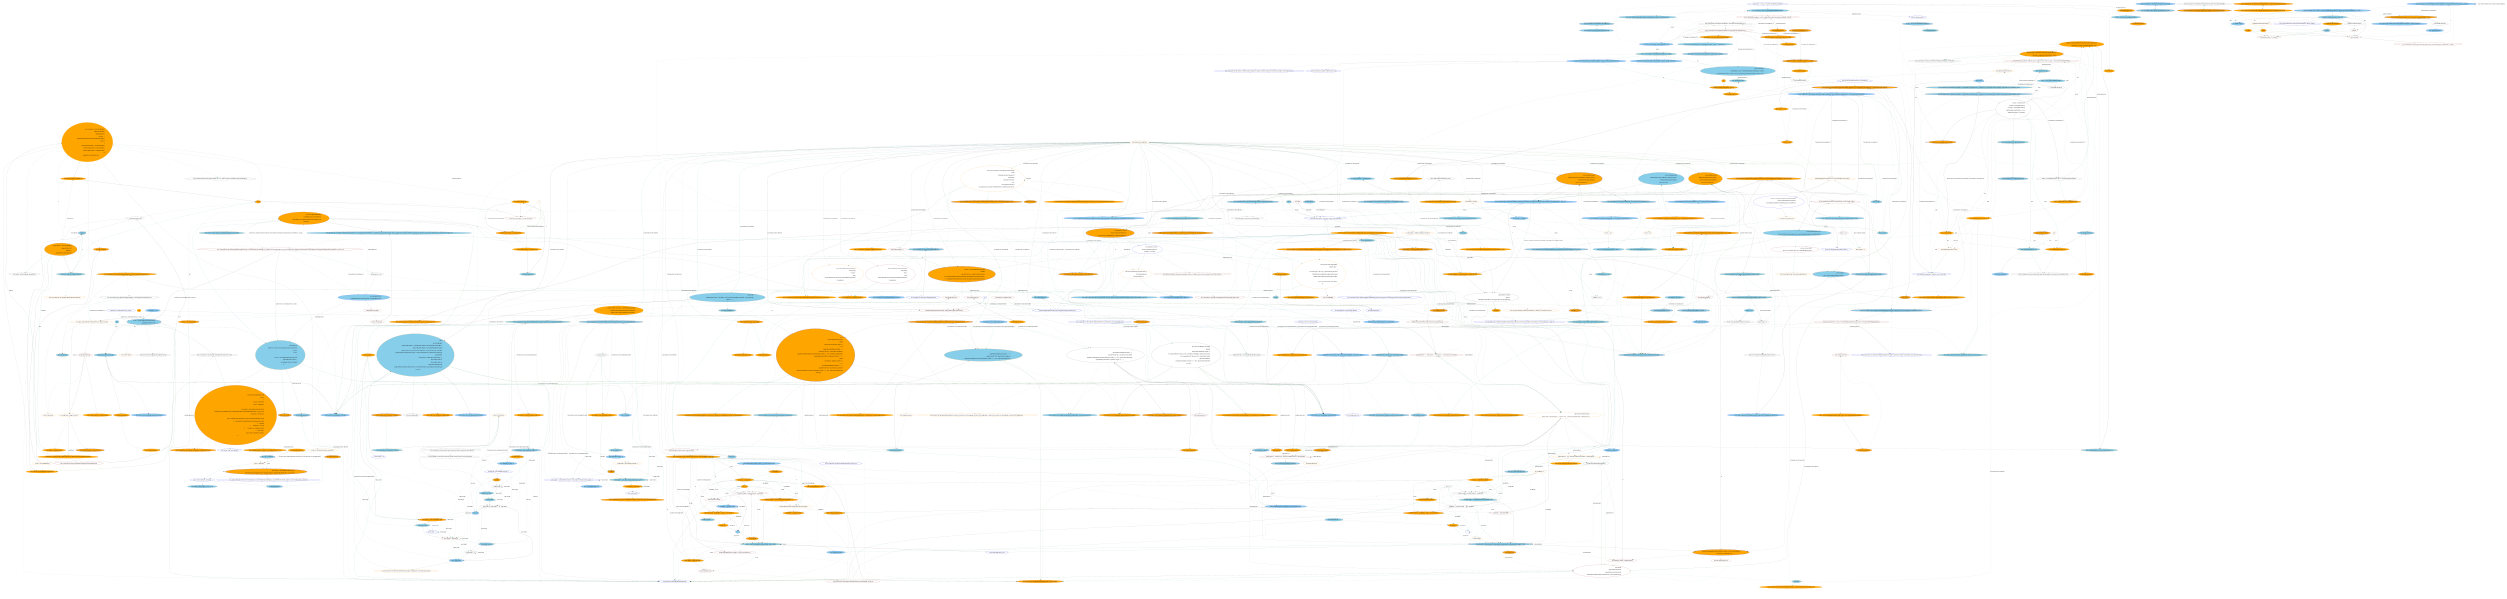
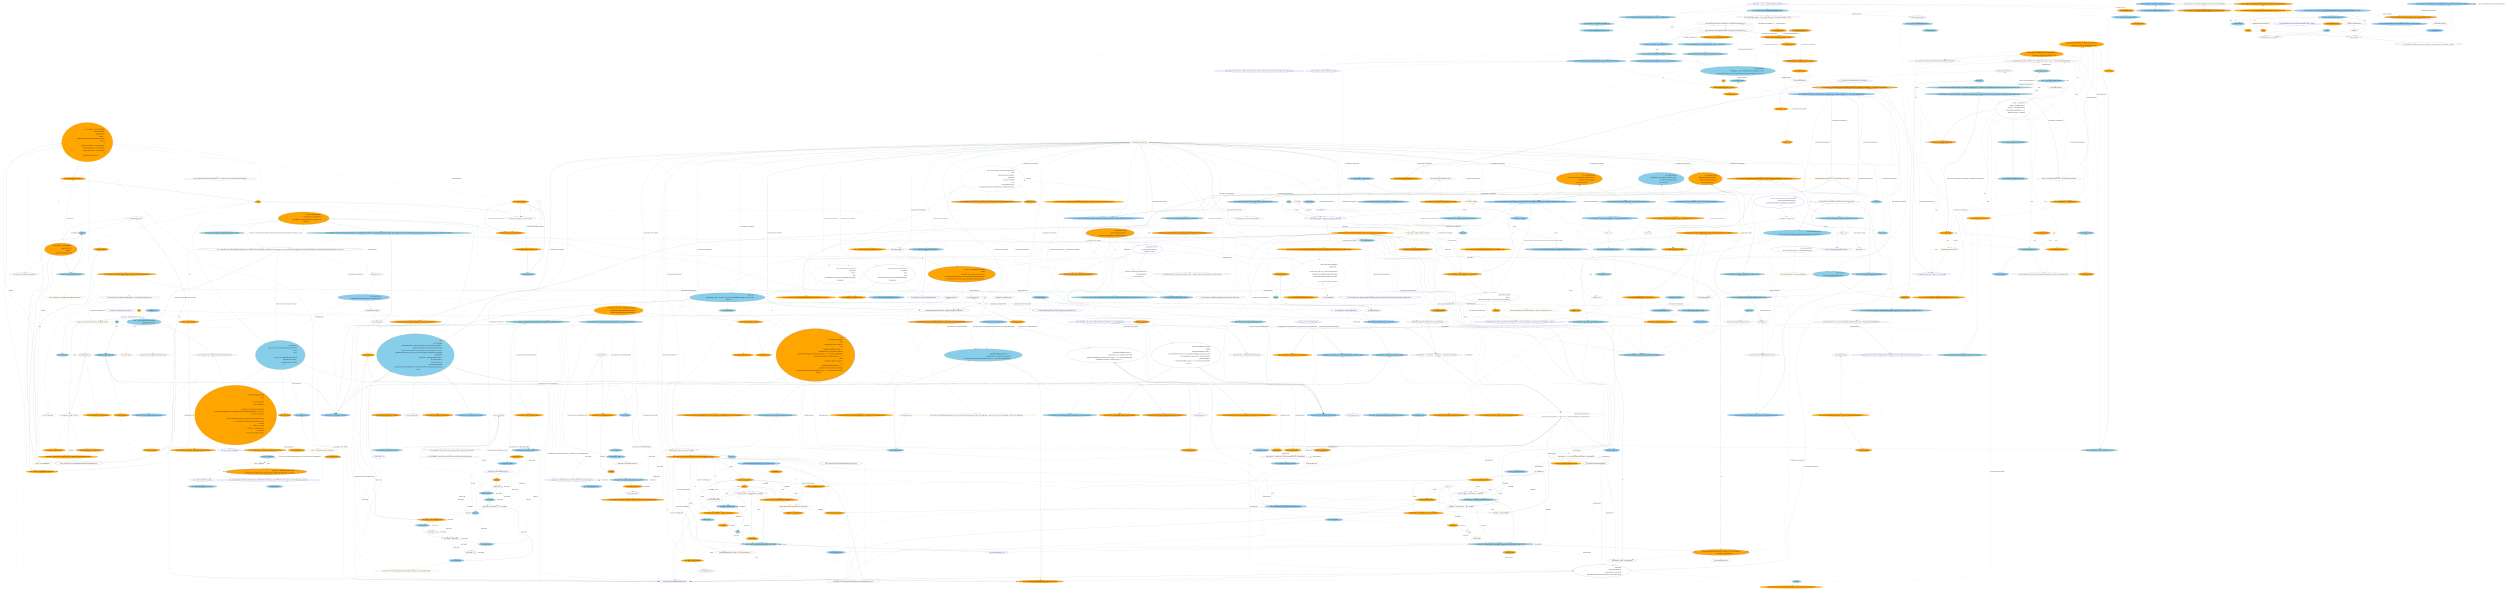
(1369, 228) -> (1370, 228)
